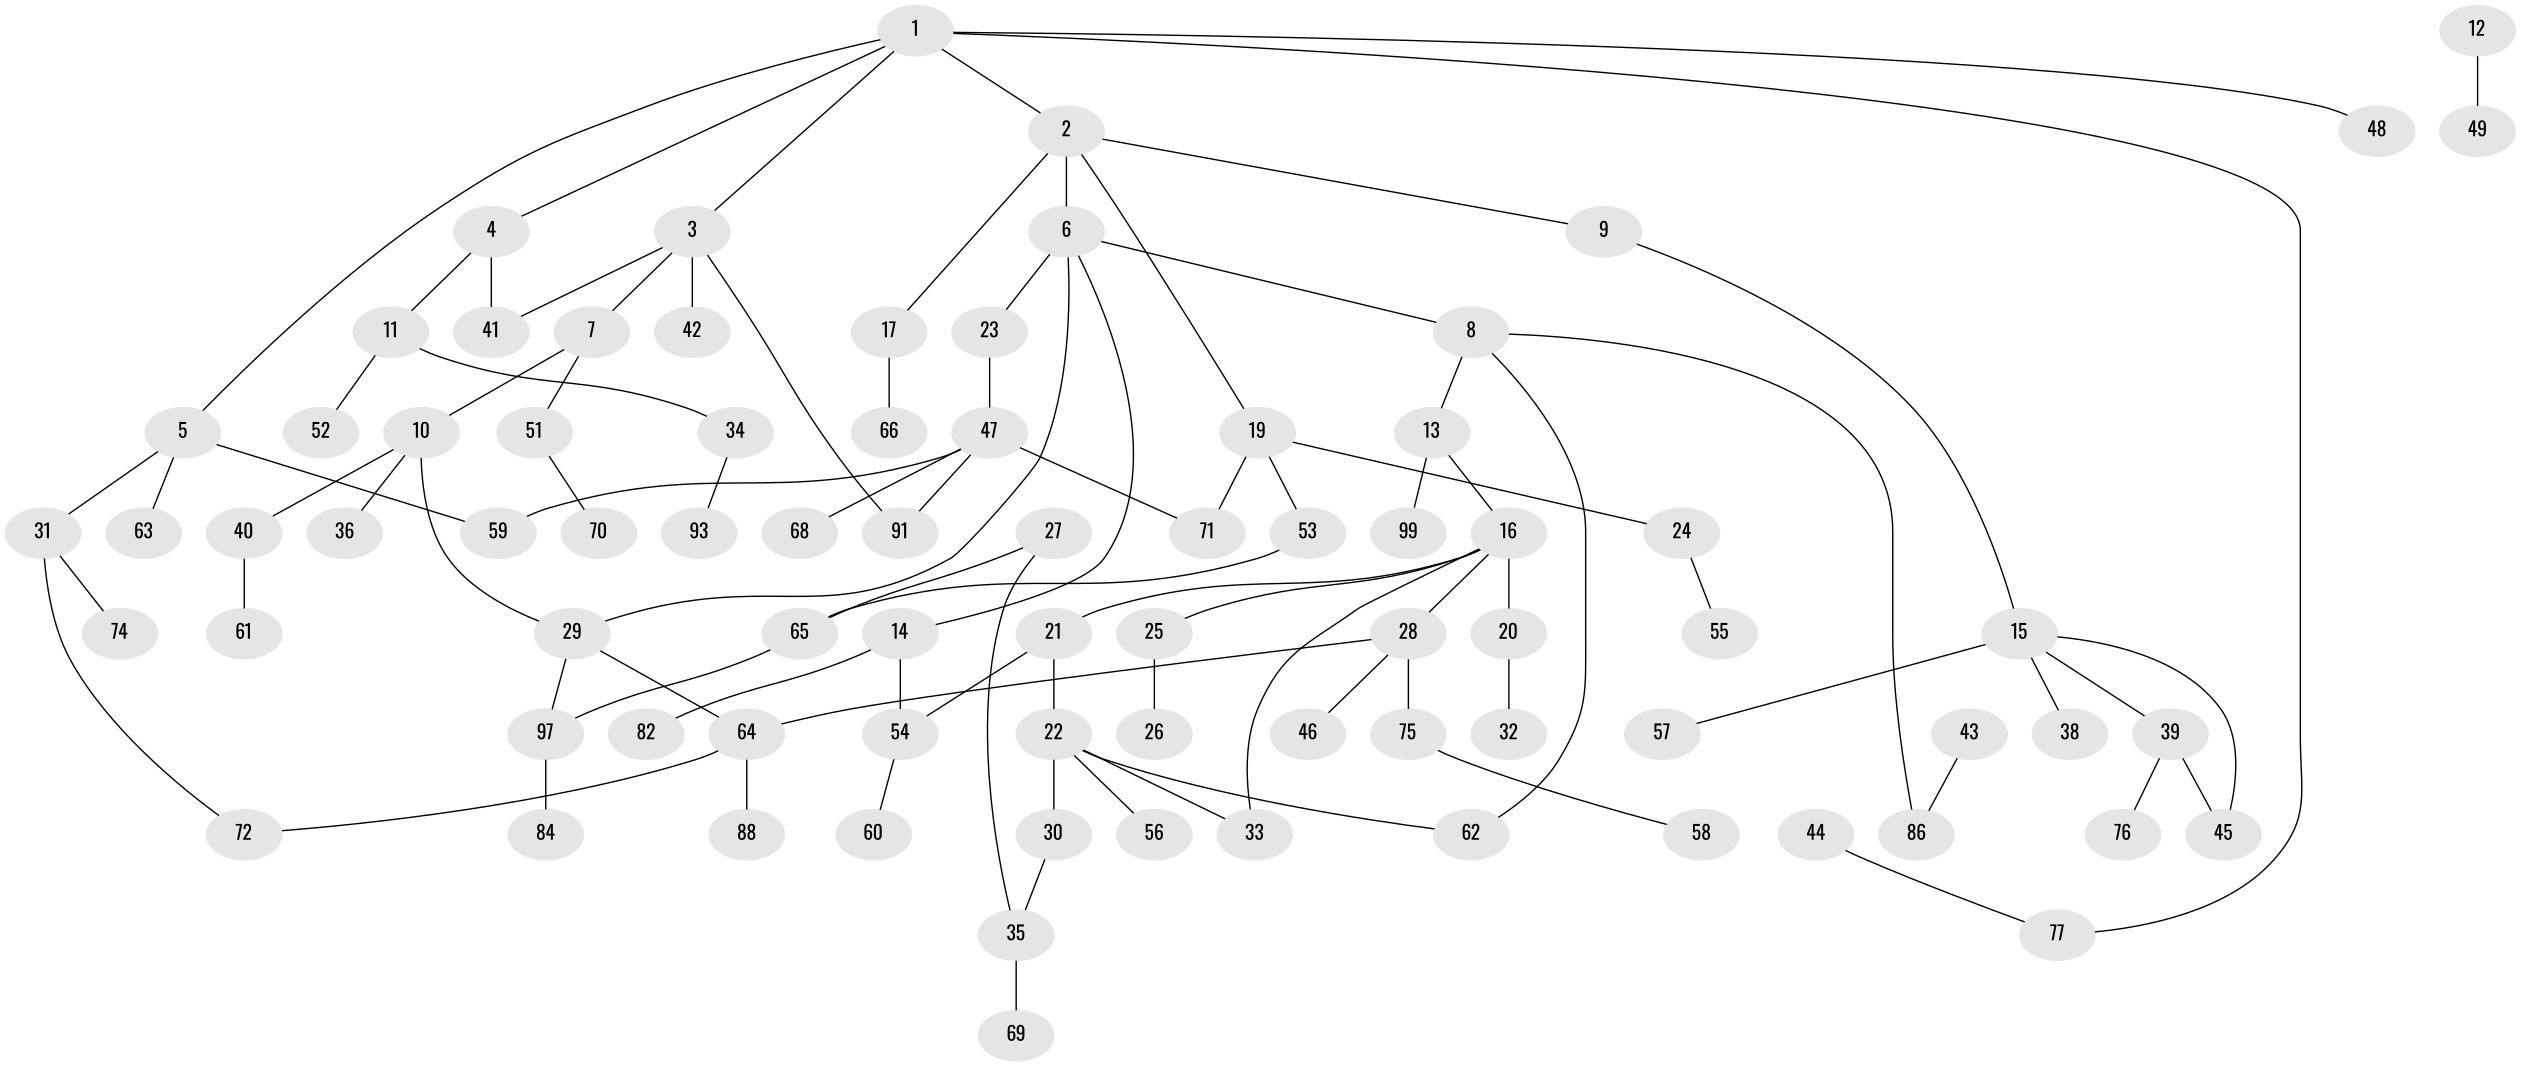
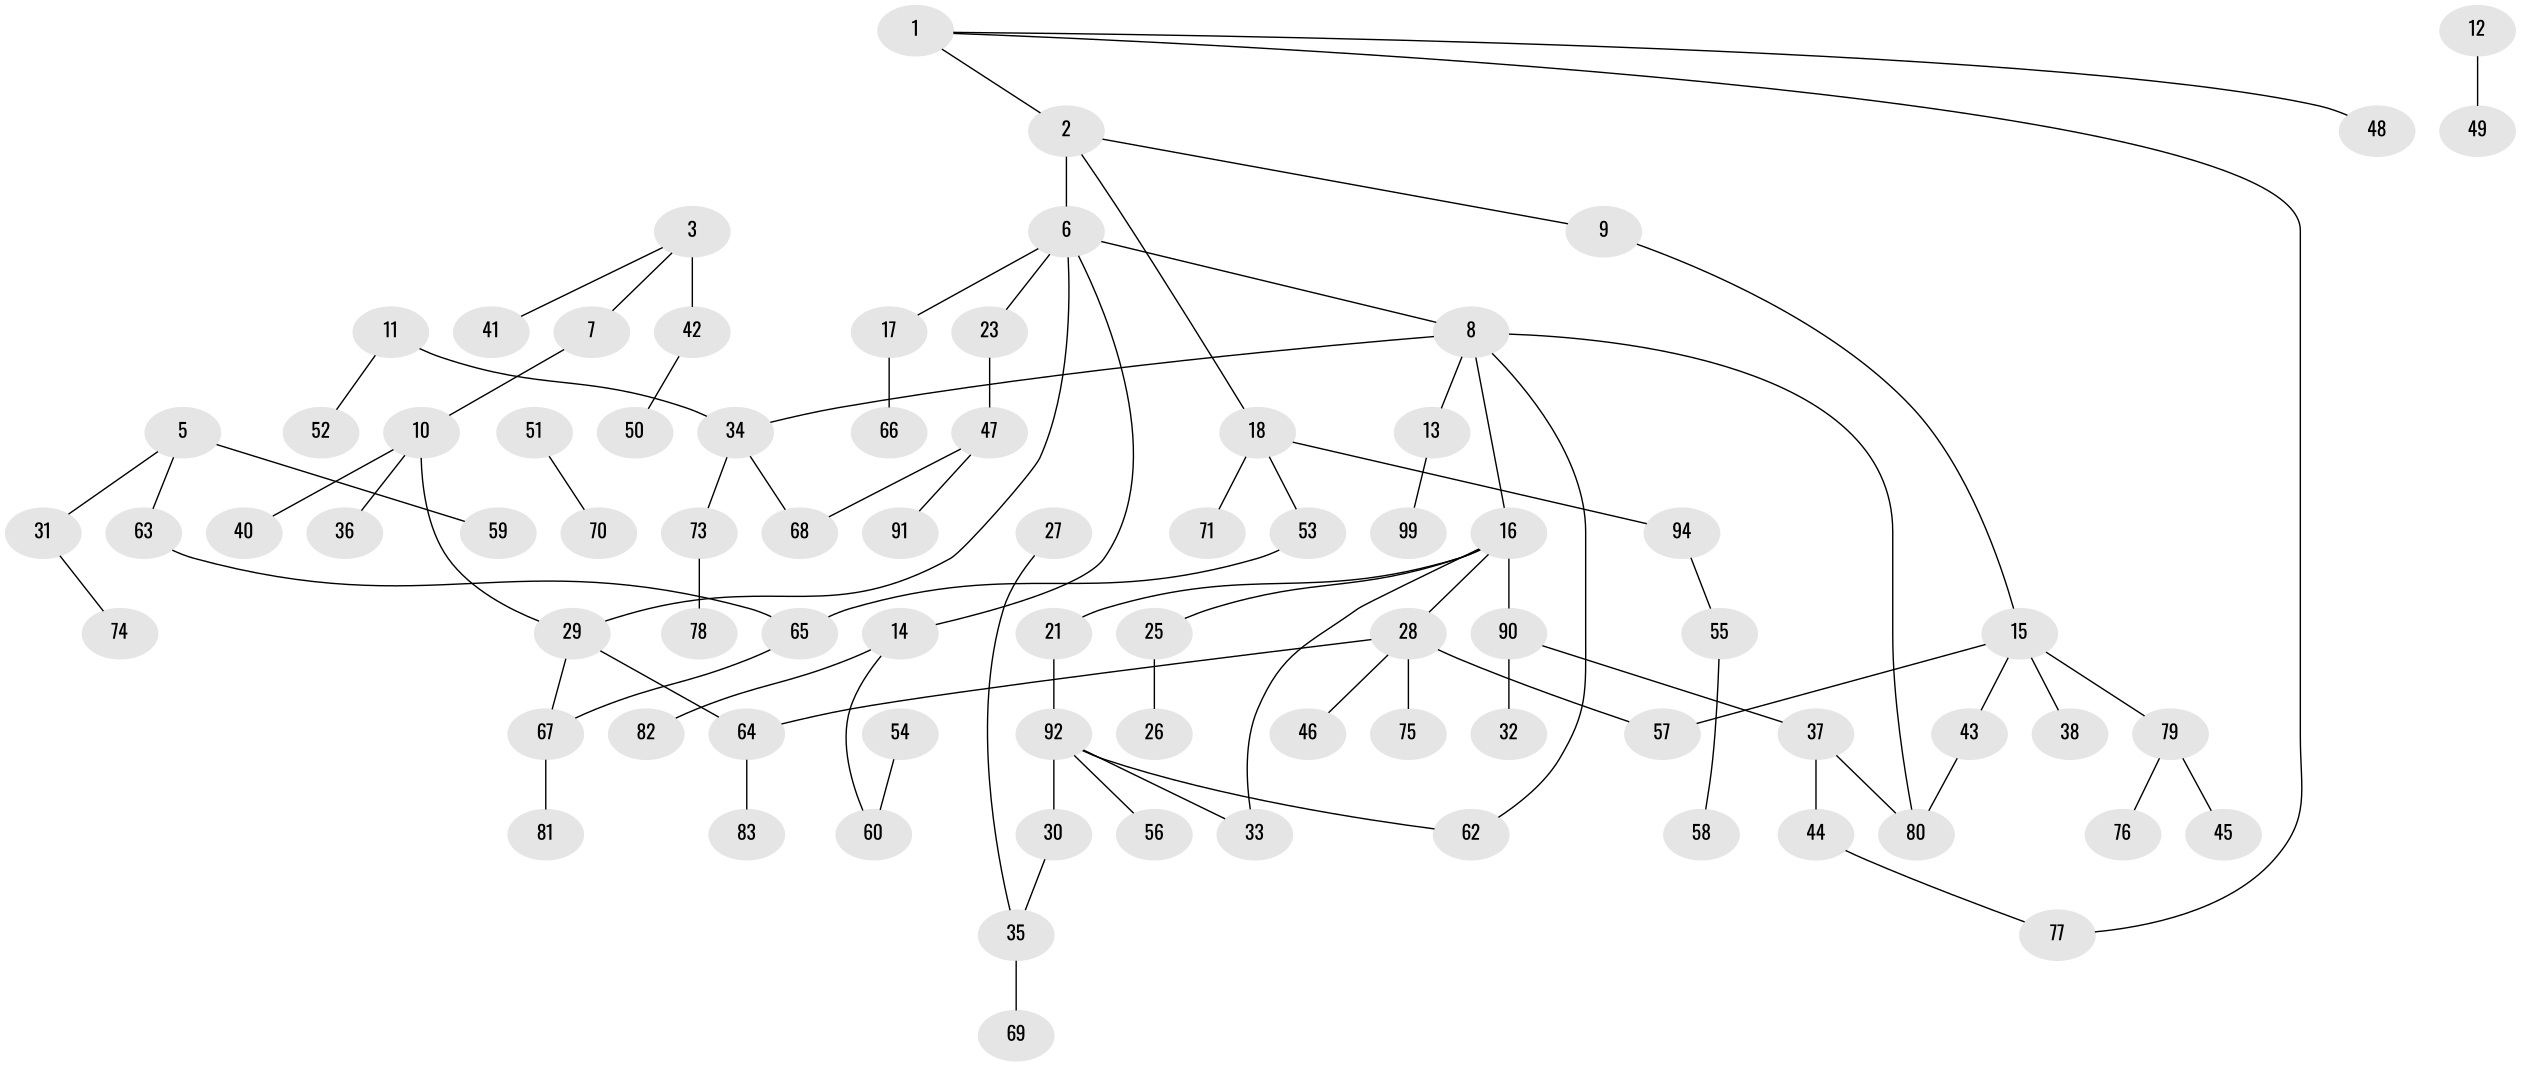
(804, 131) -> none
(509, 165) -> none
(491, 232) -> none
(978, 232) -> (978, 282)
none -> (1101, 370)
(791, 386) -> none
(559, 390) -> none
none -> (635, 433)
(1258, 433) -> (1258, 433)
(1462, 472) -> (1490, 433)
(744, 483) -> none
none -> (768, 483)
(1098, 483) -> none
(699, 533) -> (699, 533)
(1682, 533) -> (1682, 533)
(926, 582) -> (457, 584)
(244, 634) -> none
none -> (699, 634)
(1509, 634) -> (1509, 634)
(1002, 668) -> none
(2192, 681) -> (1995, 684)
(900, 684) -> (847, 730)
none -> (1533, 688)
(546, 734) -> (546, 734)
(1054, 734) -> (1054, 734)
none -> (1816, 734)
(2171, 734) -> (2171, 734)
(1551, 791) -> (1715, 734)
(244, 835) -> none
(546, 835) -> (546, 835)
(747, 835) -> (747, 835)
(1916, 835) -> (1916, 835)
